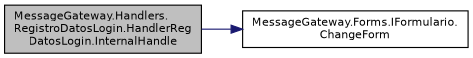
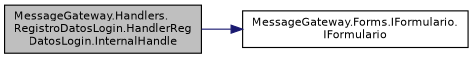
(355, 29) -> (355, 29)
